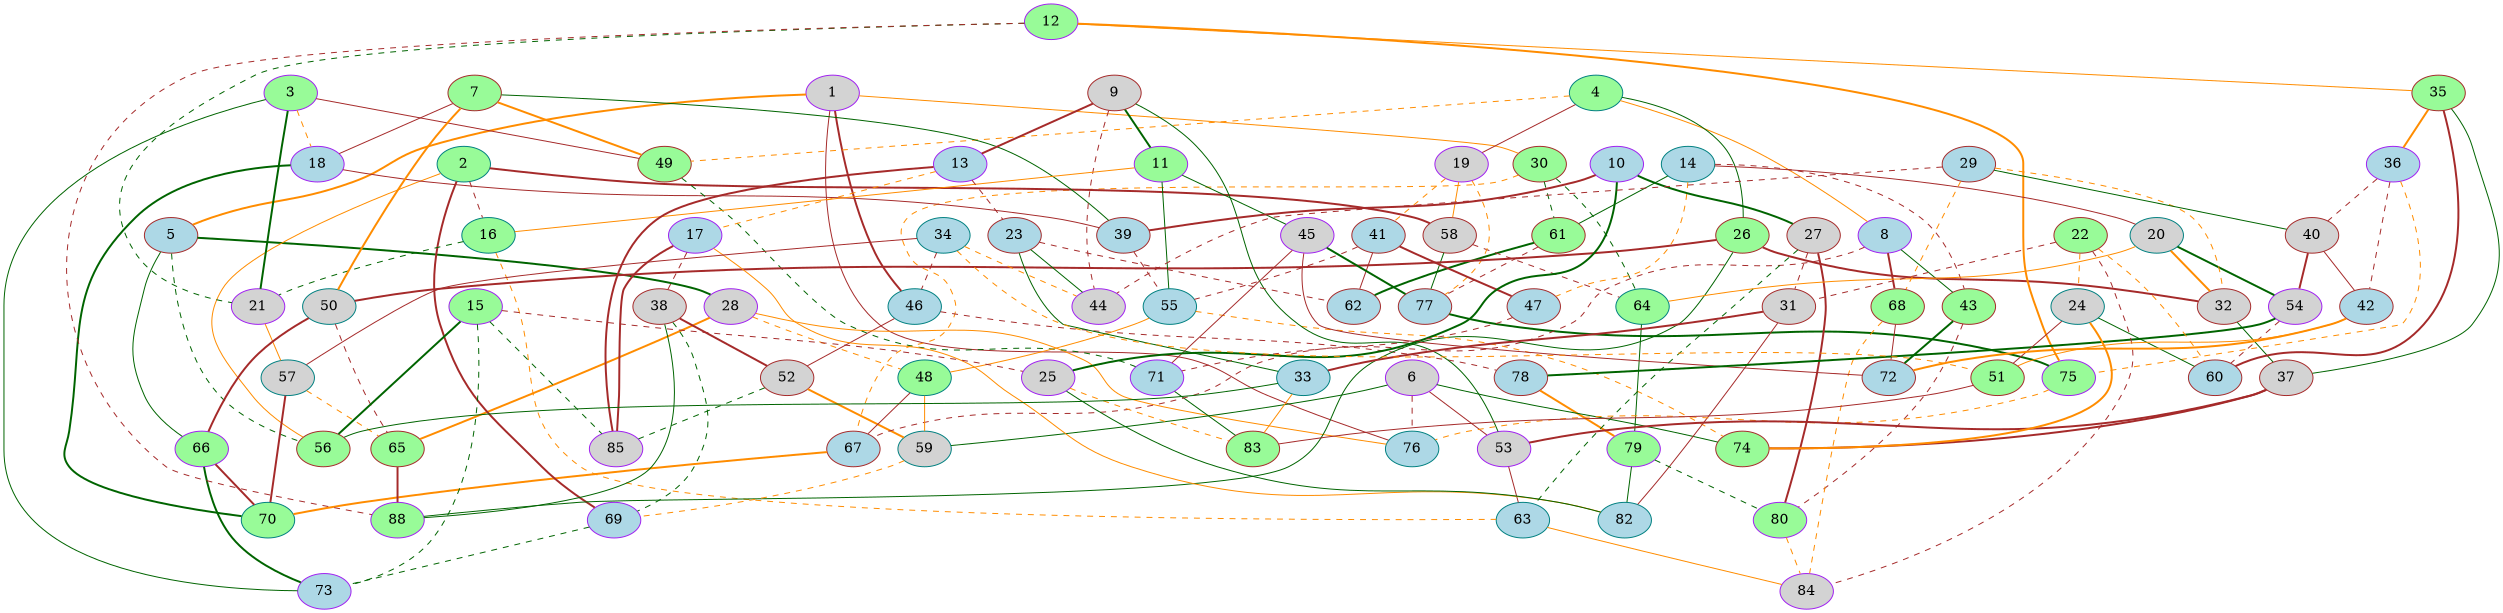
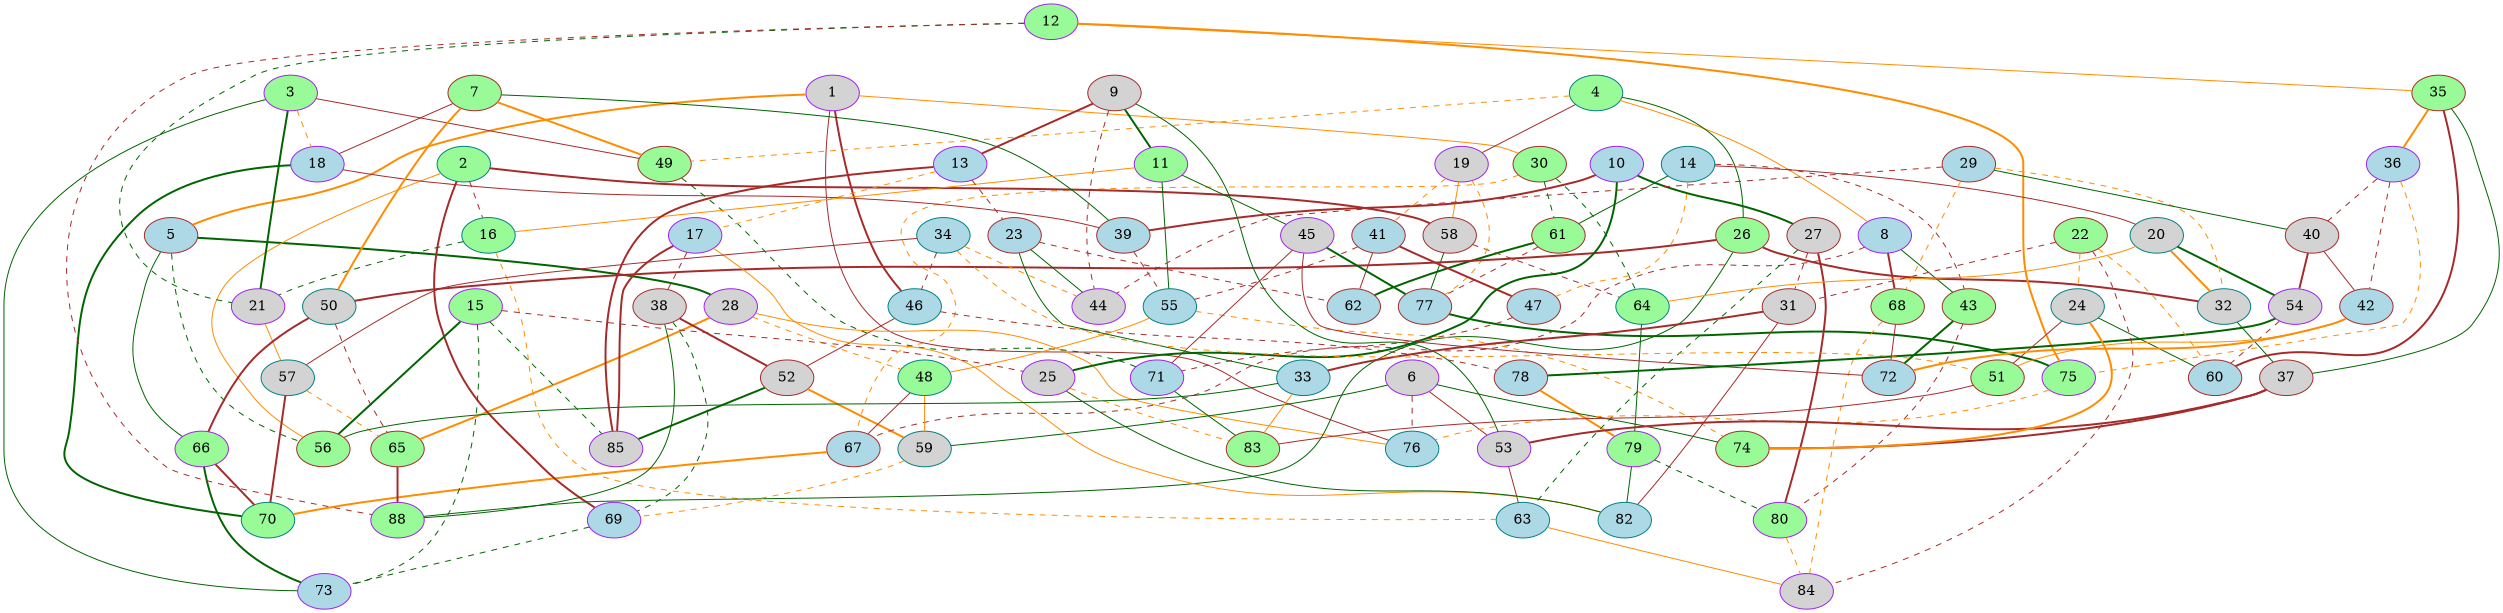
(2224, 307) -> (2224, 307)
(698, 415) -> (698, 415)
